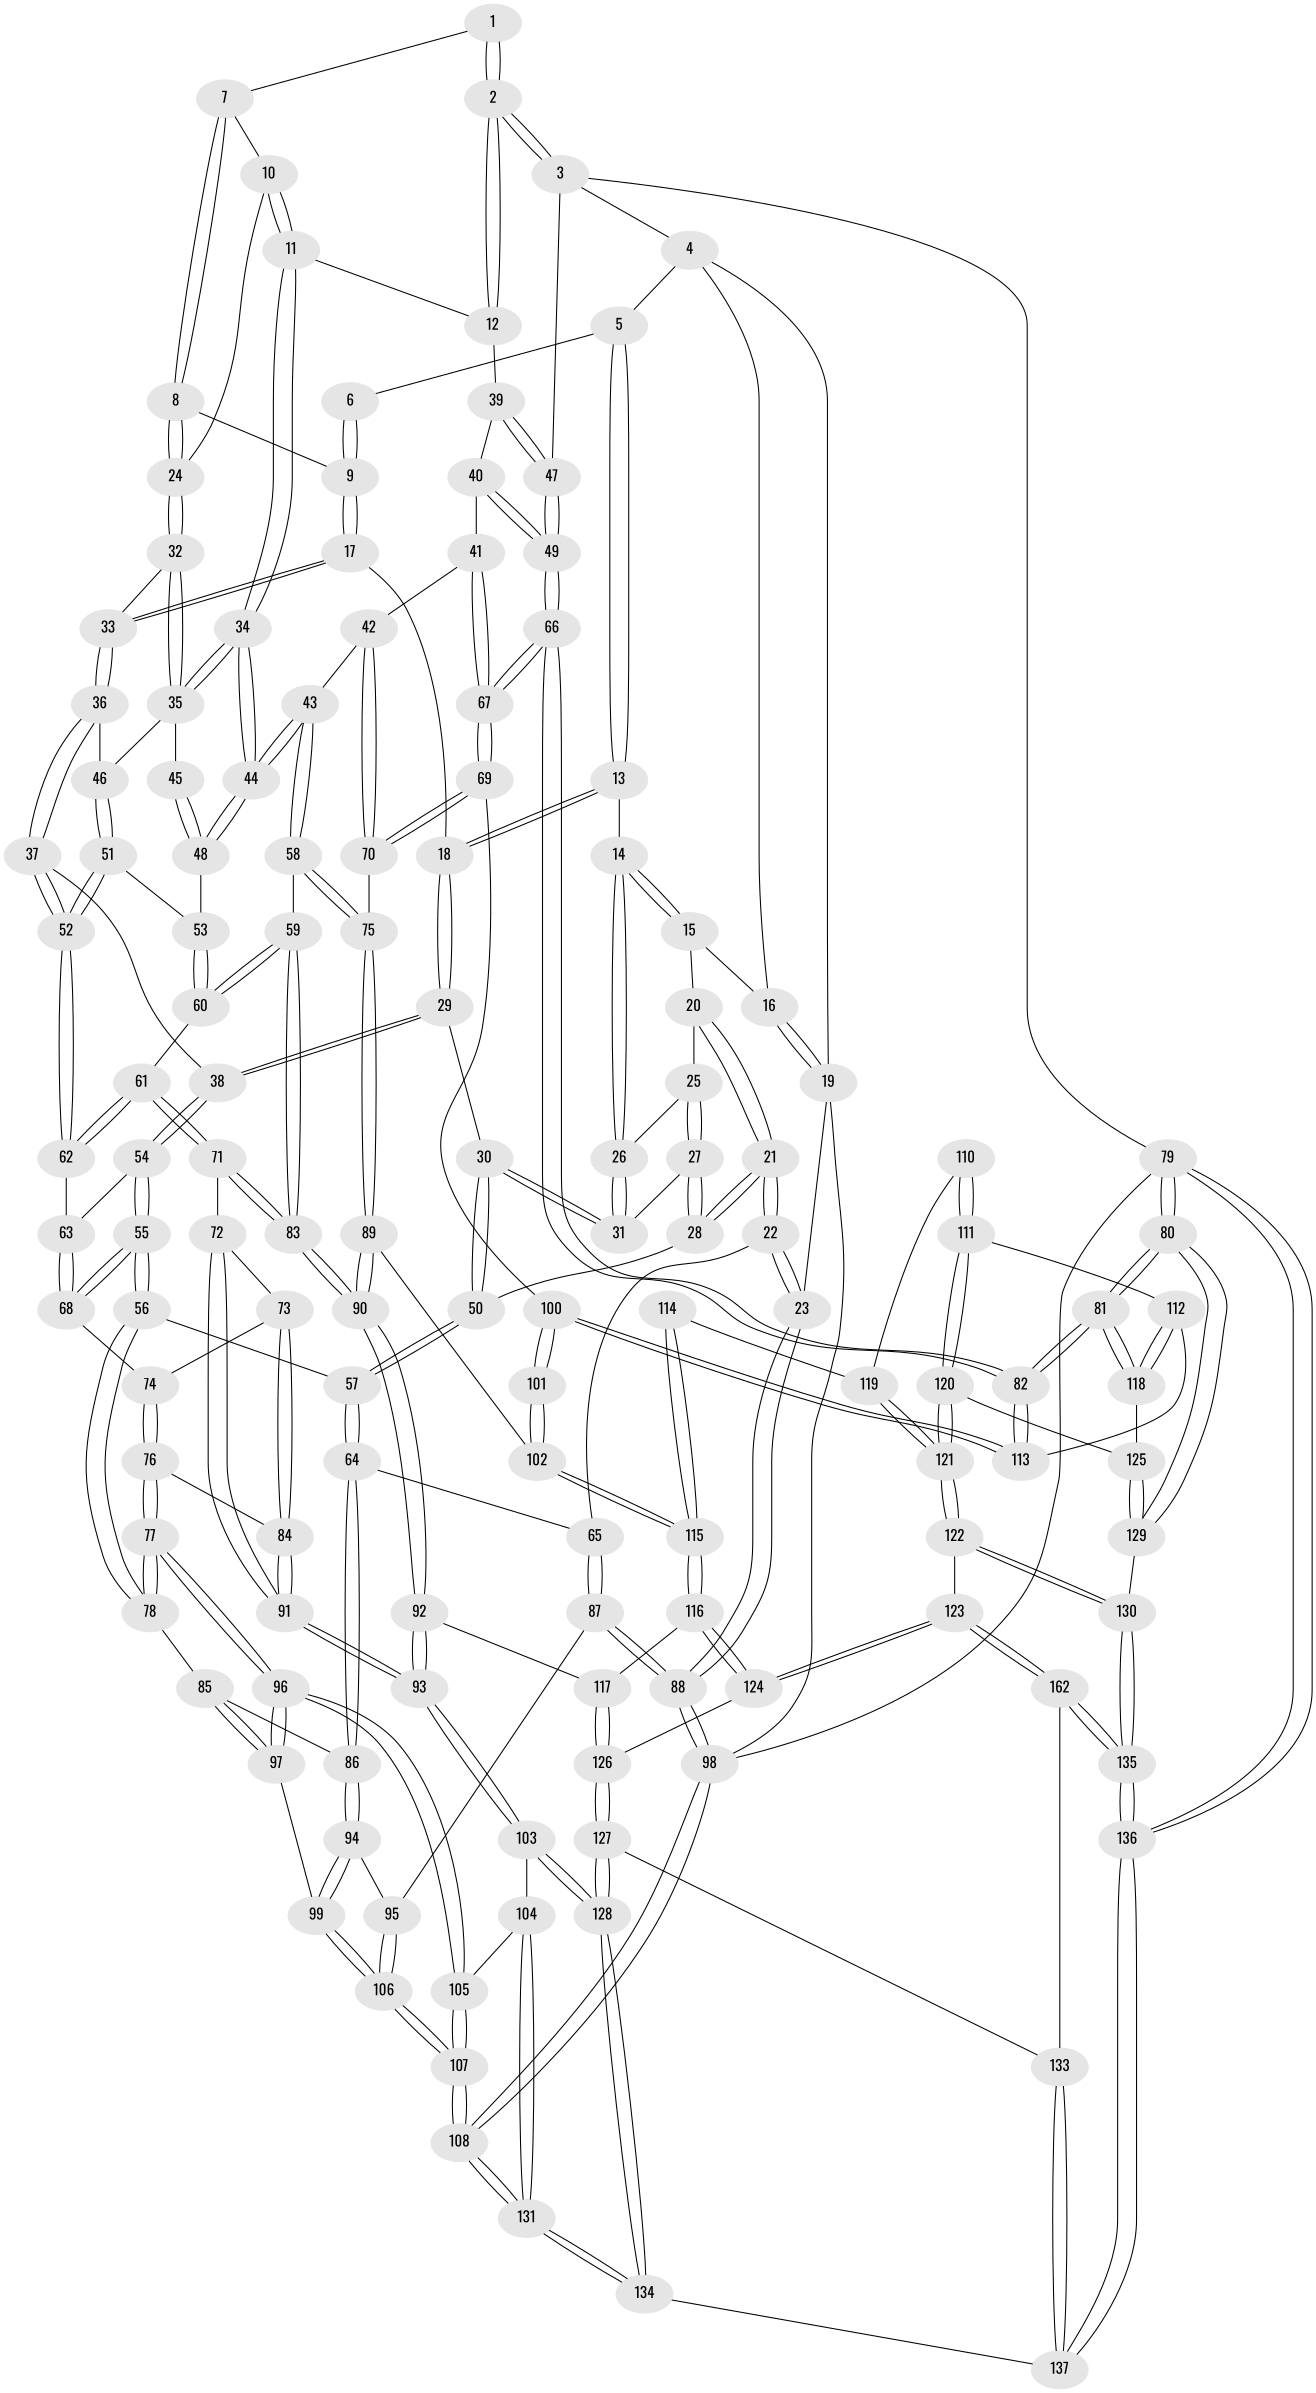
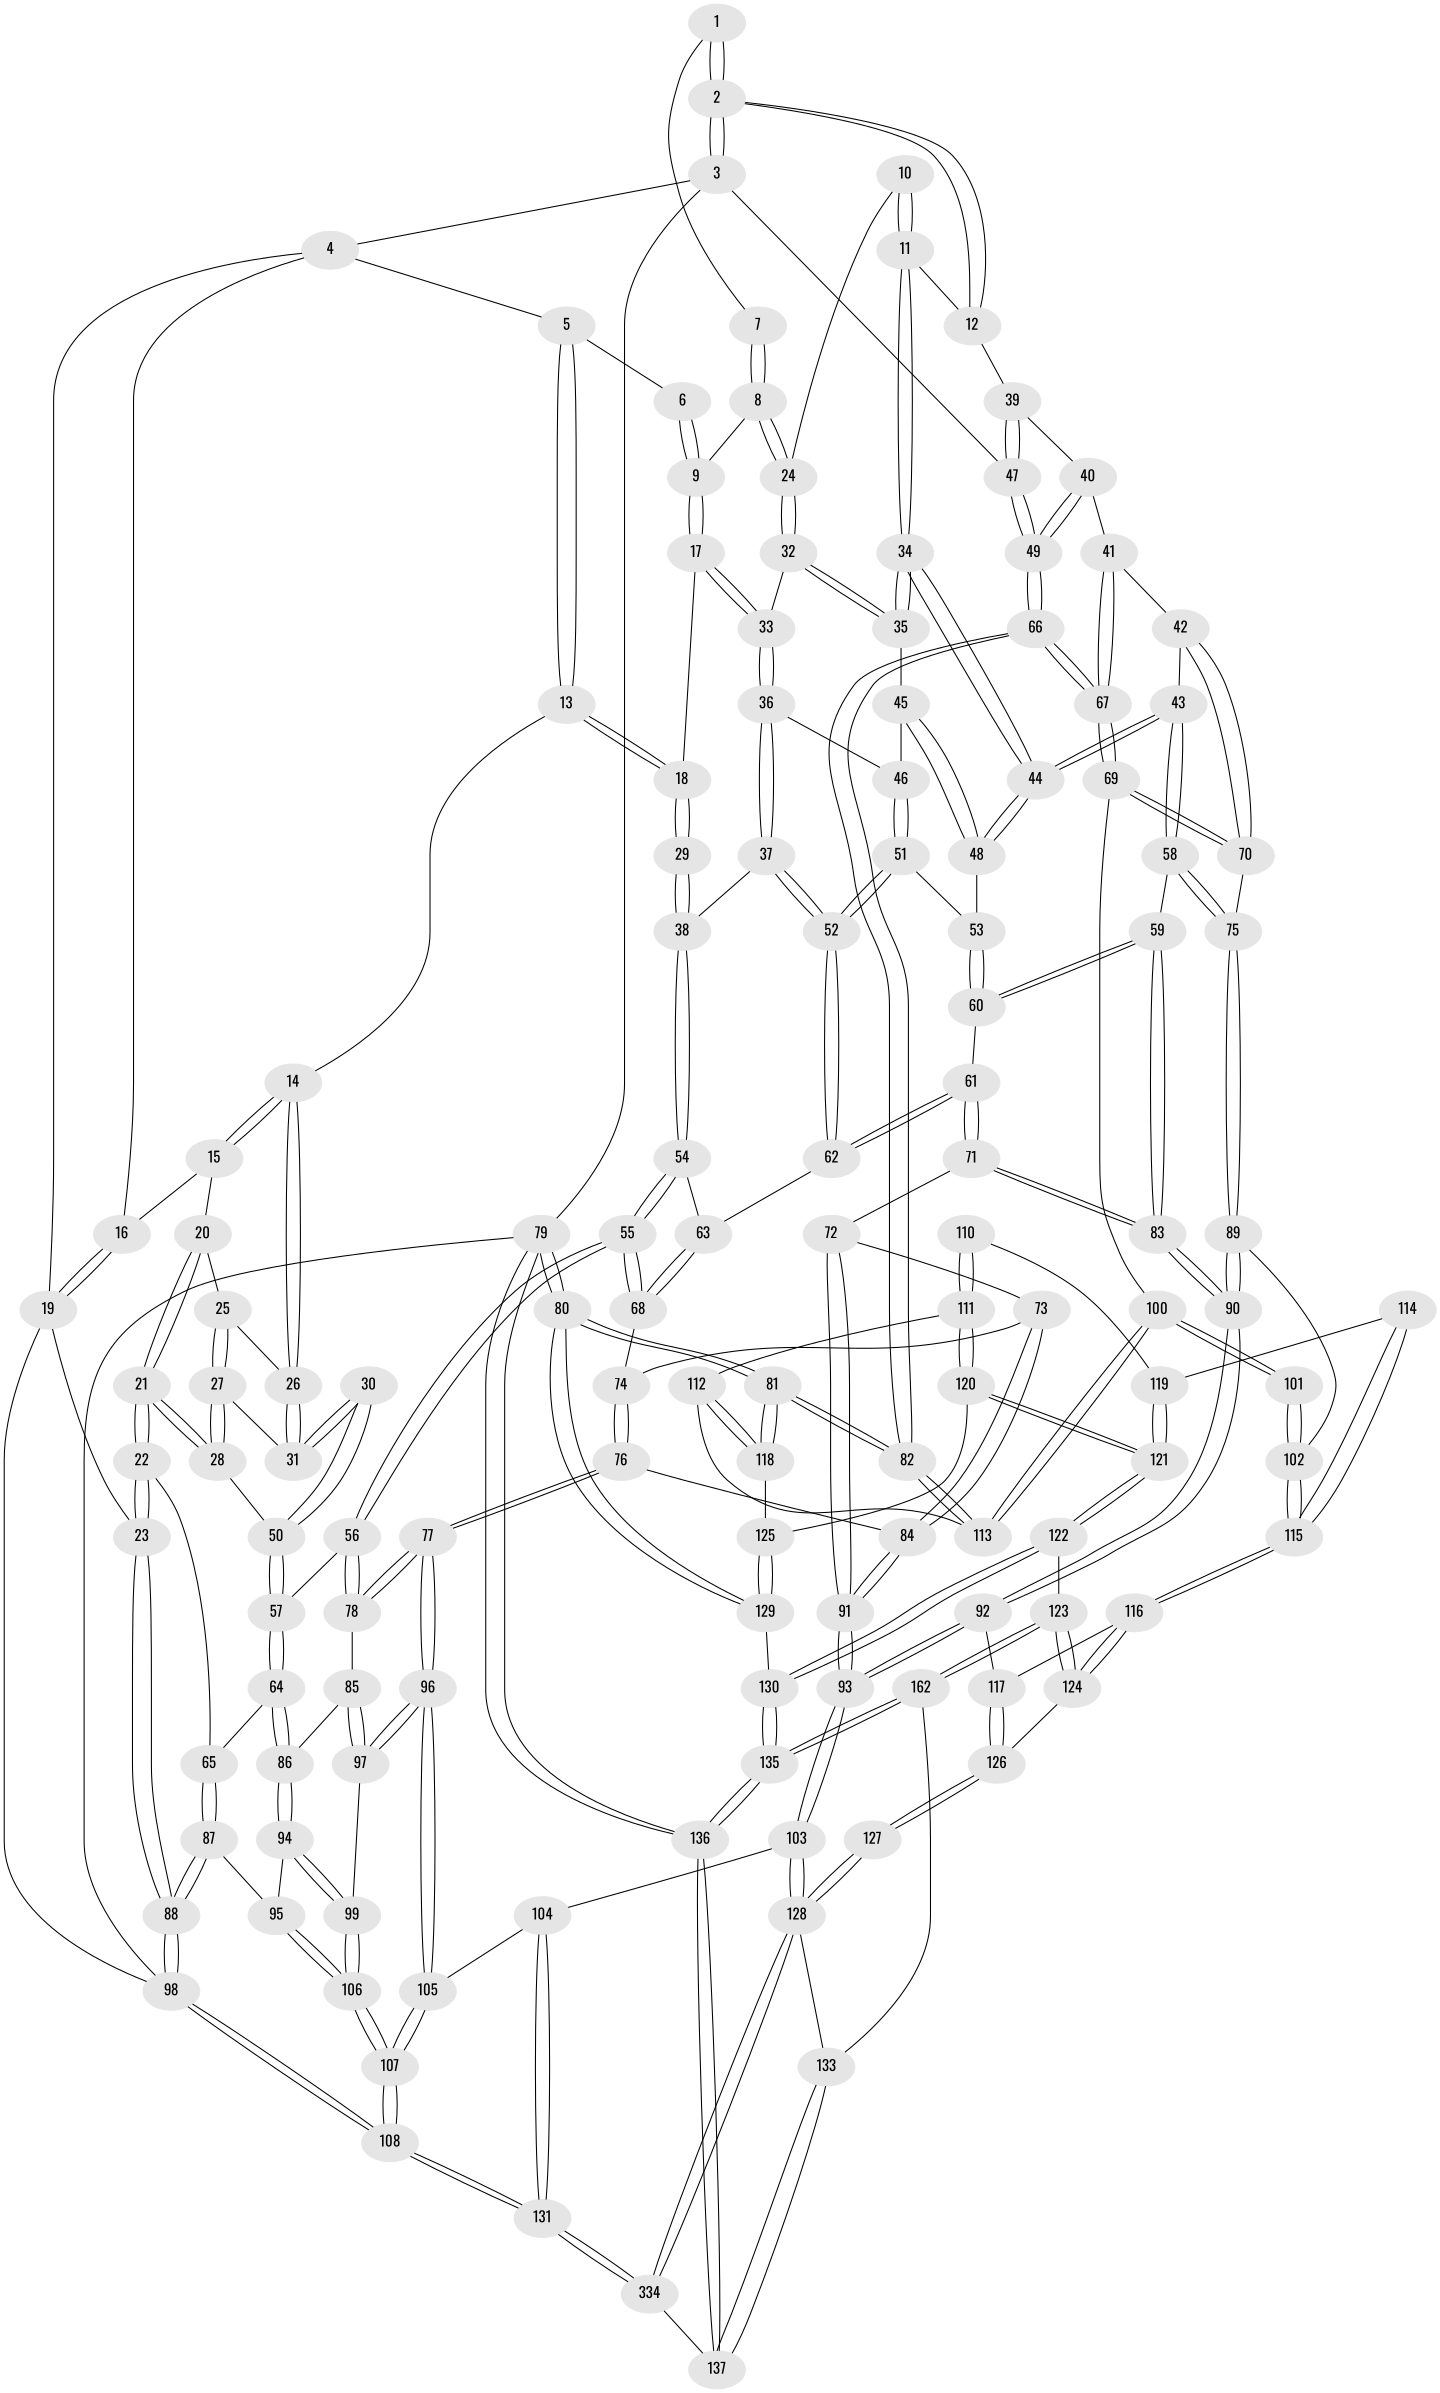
(247, 136) -> none
(138, 742) -> (901, 742)
(467, 1091) -> none
(831, 1953) -> (812, 1991)
(645, 2294) -> (650, 2294)
